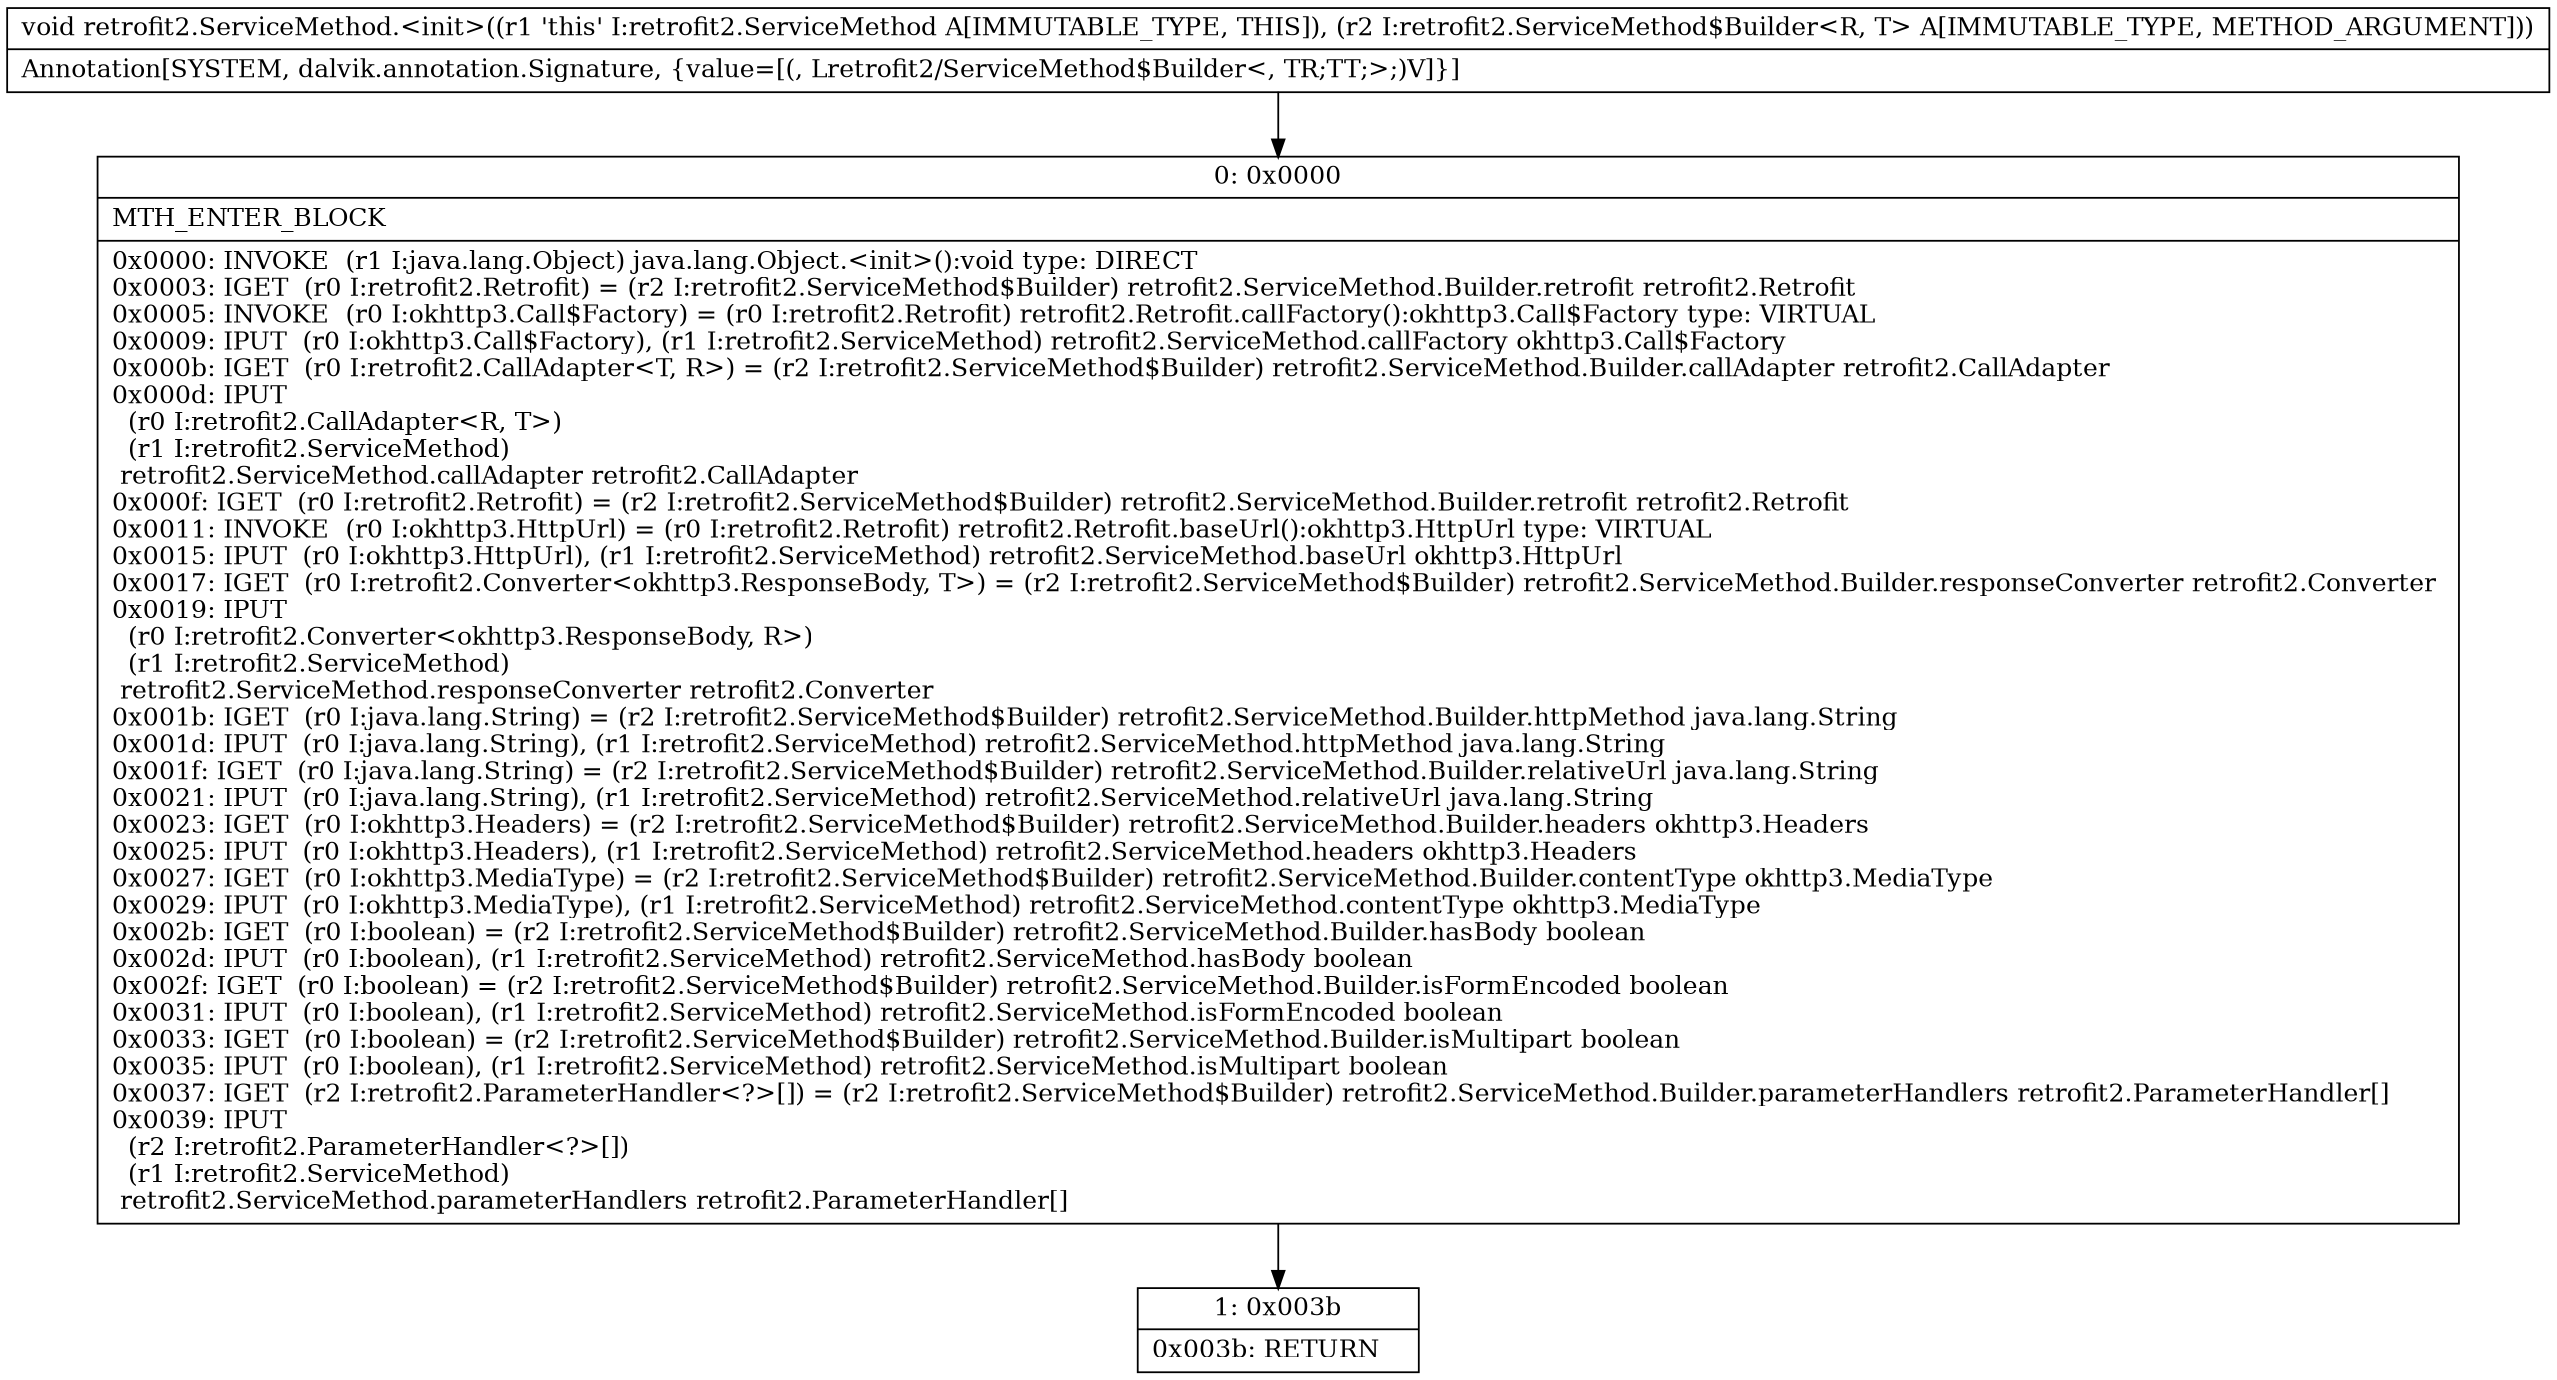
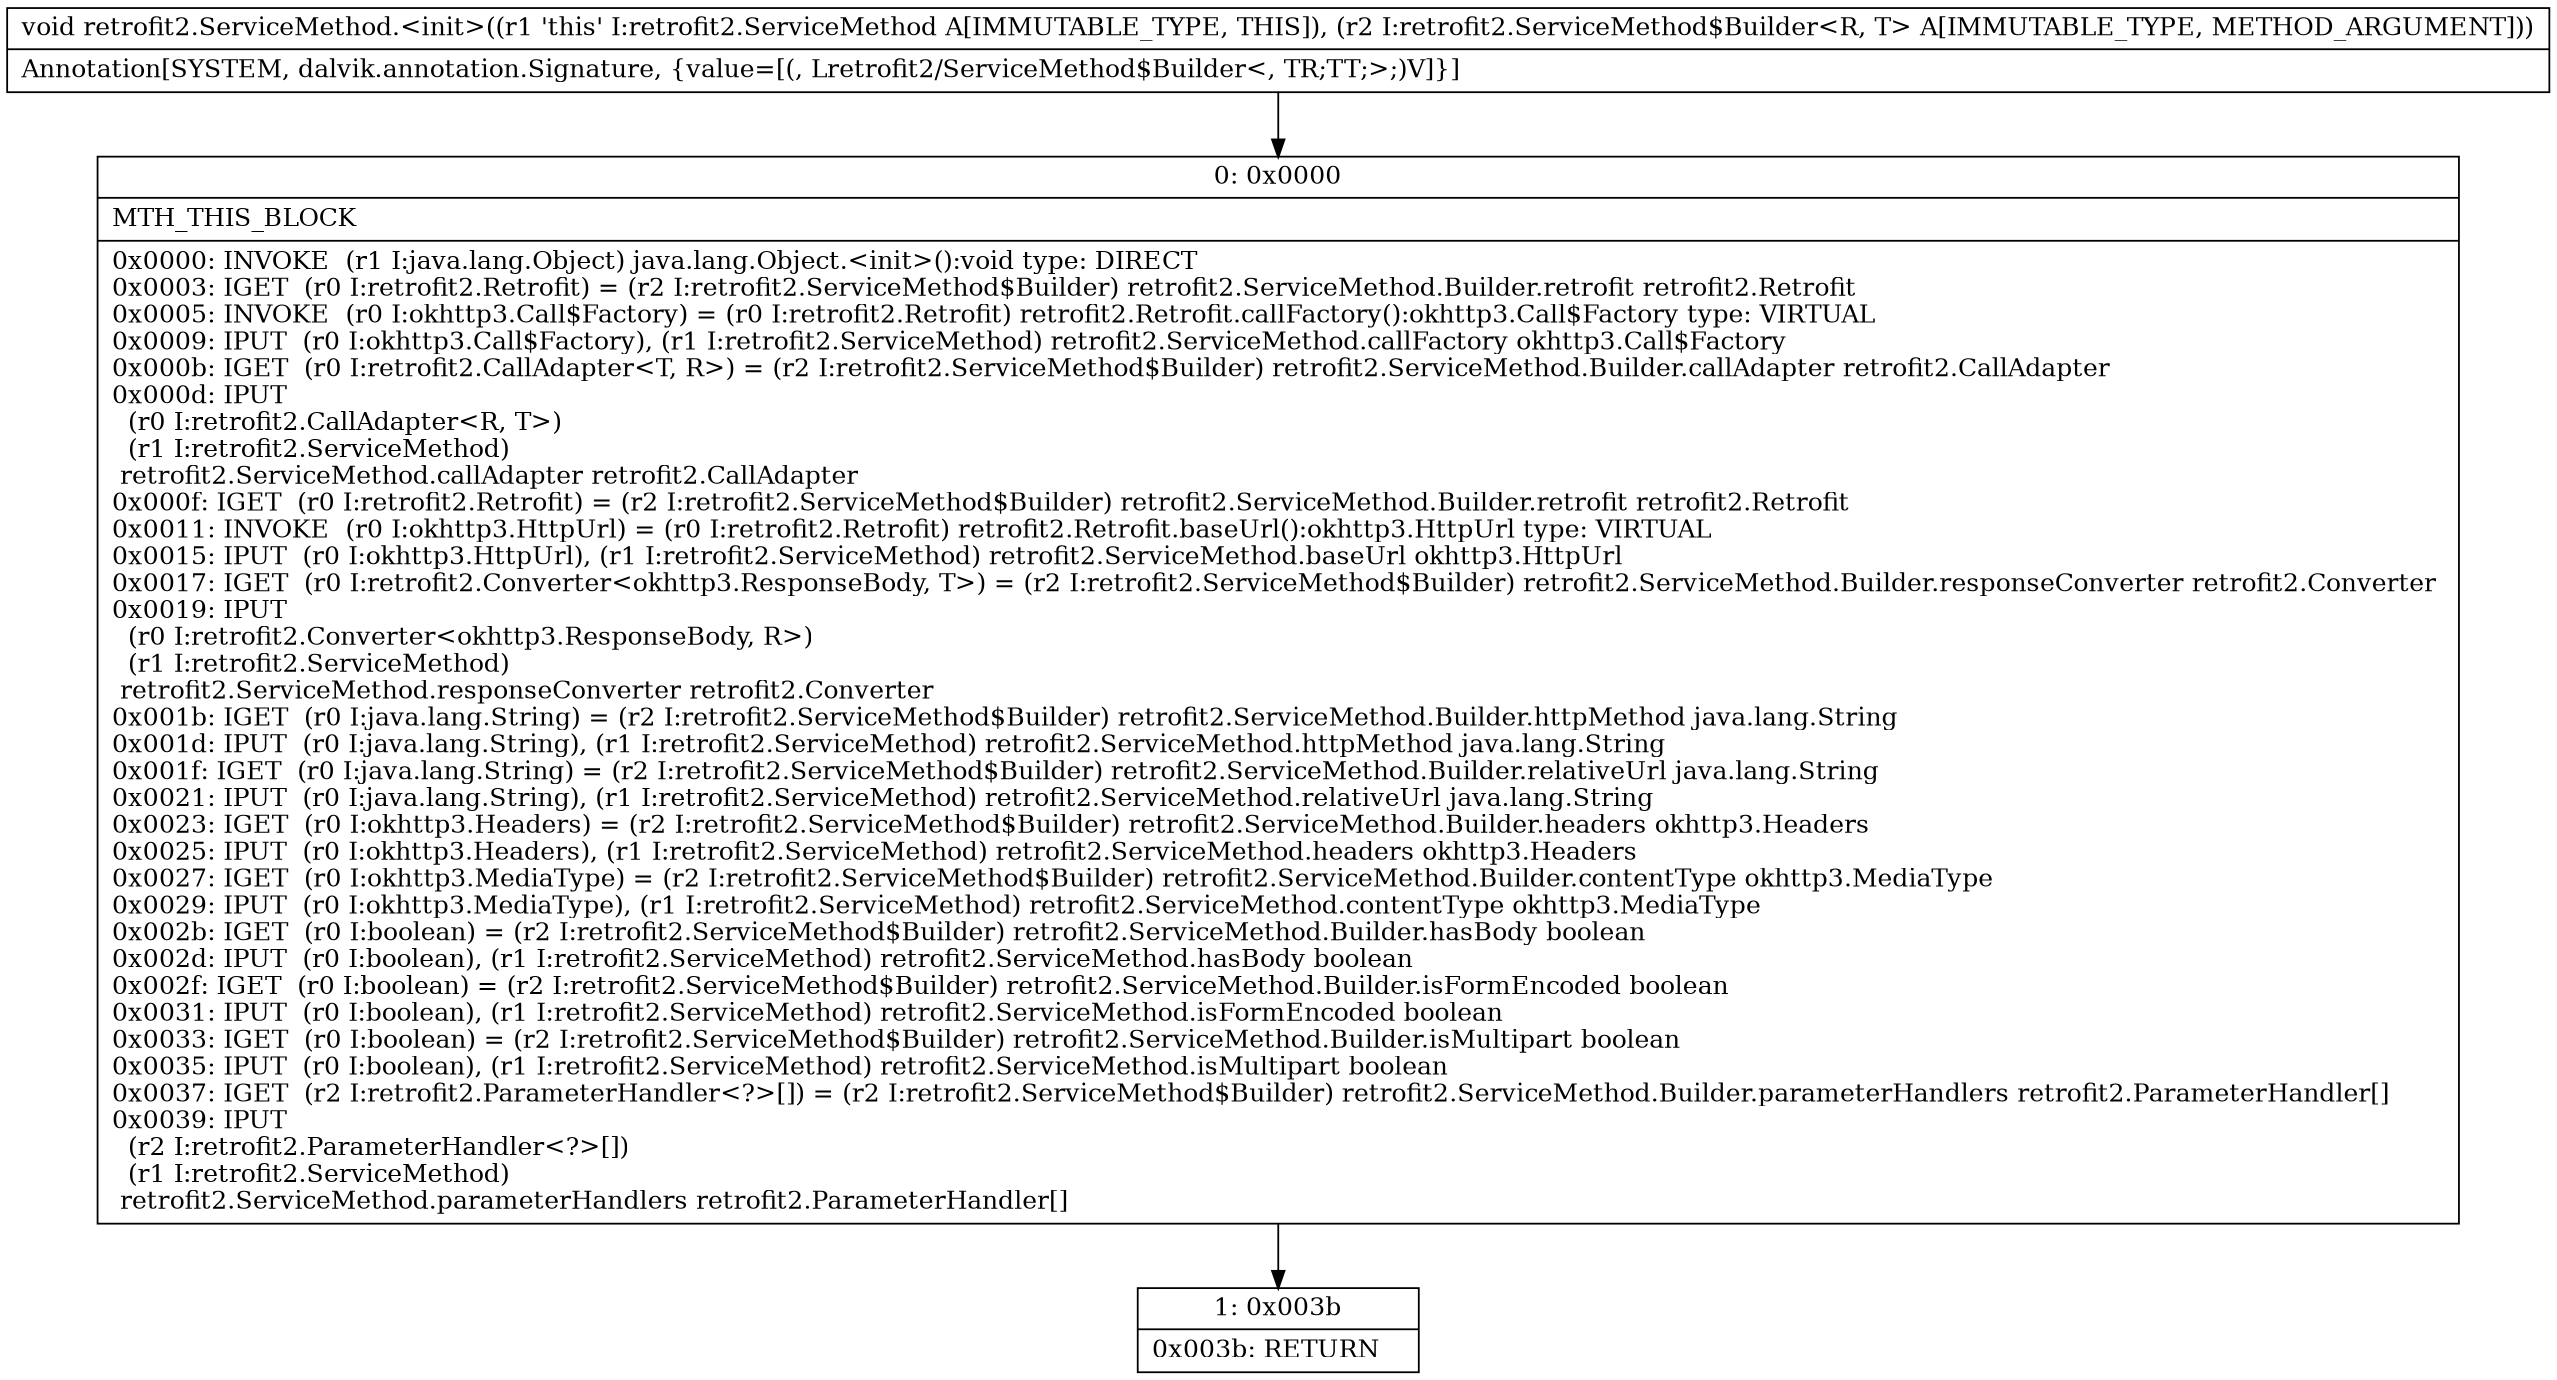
(250, 218) -> (235, 218)
